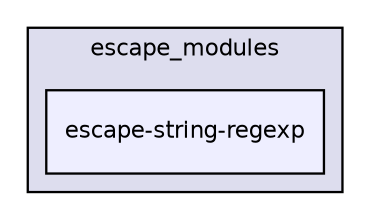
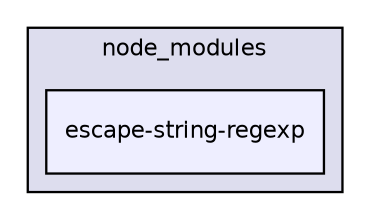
(185, 50) -> (185, 50)
